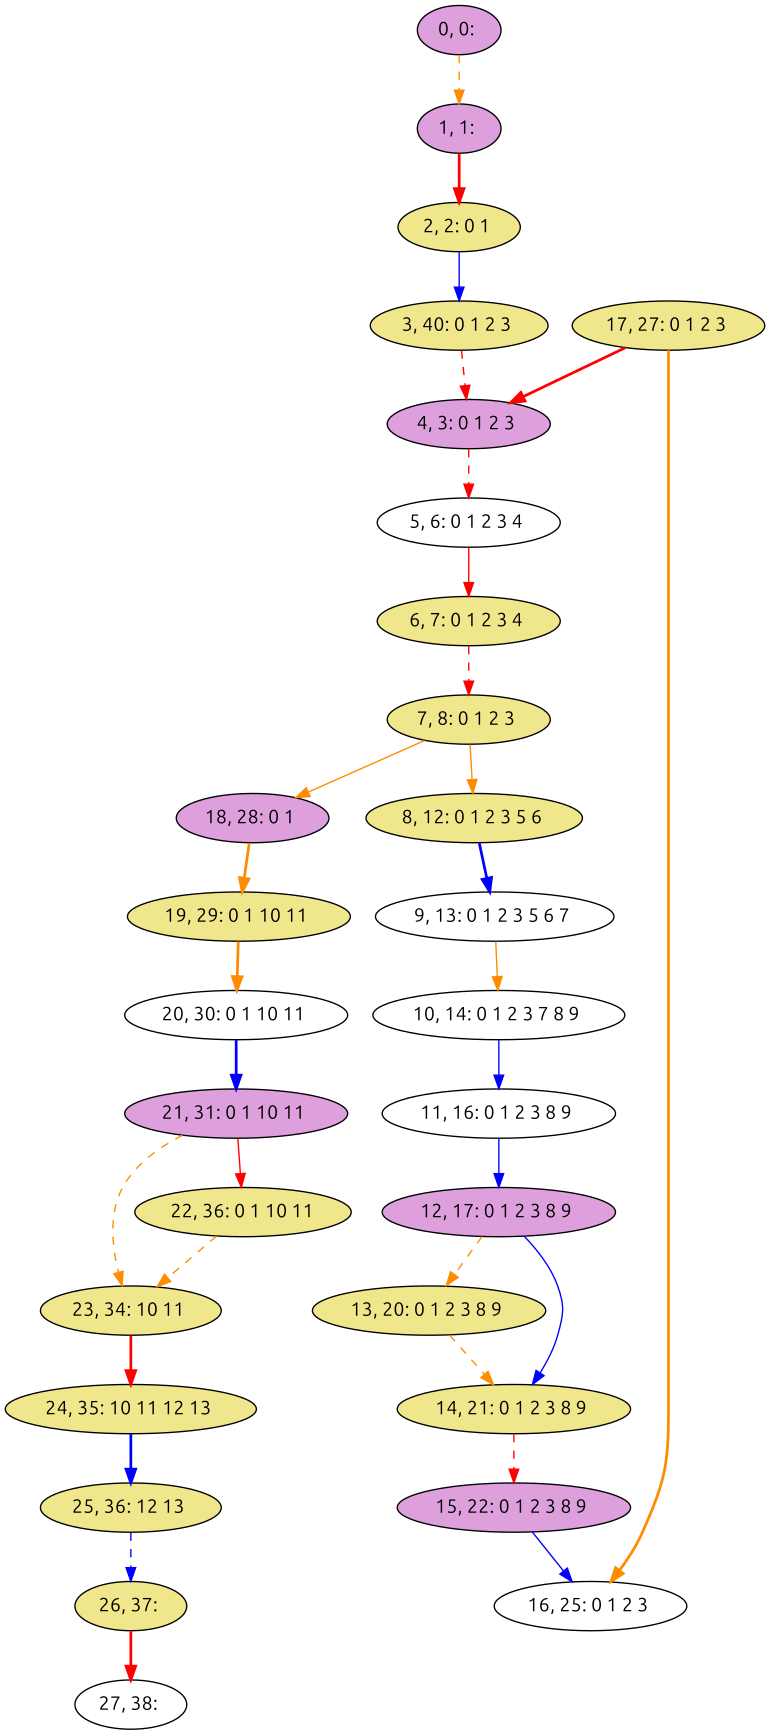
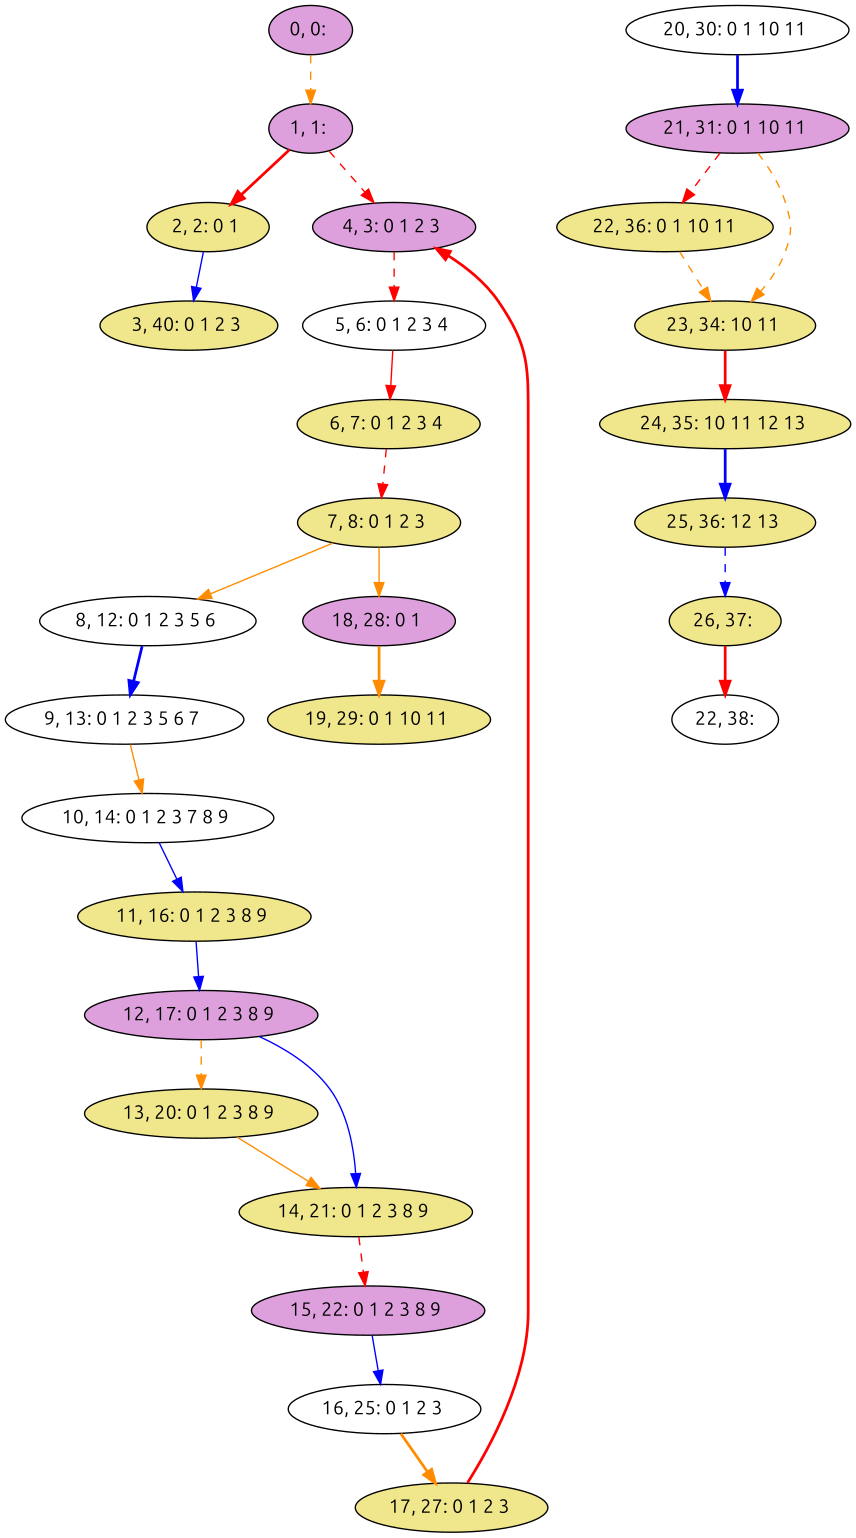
(463, 368) -> (347, 172)
(474, 818) -> (148, 621)
(238, 959) -> none
(668, 966) -> (414, 1453)
(499, 1114) -> (194, 917)
(239, 1156) -> (705, 172)
(467, 1355) -> (273, 1159)
(131, 1705) -> (725, 720)
